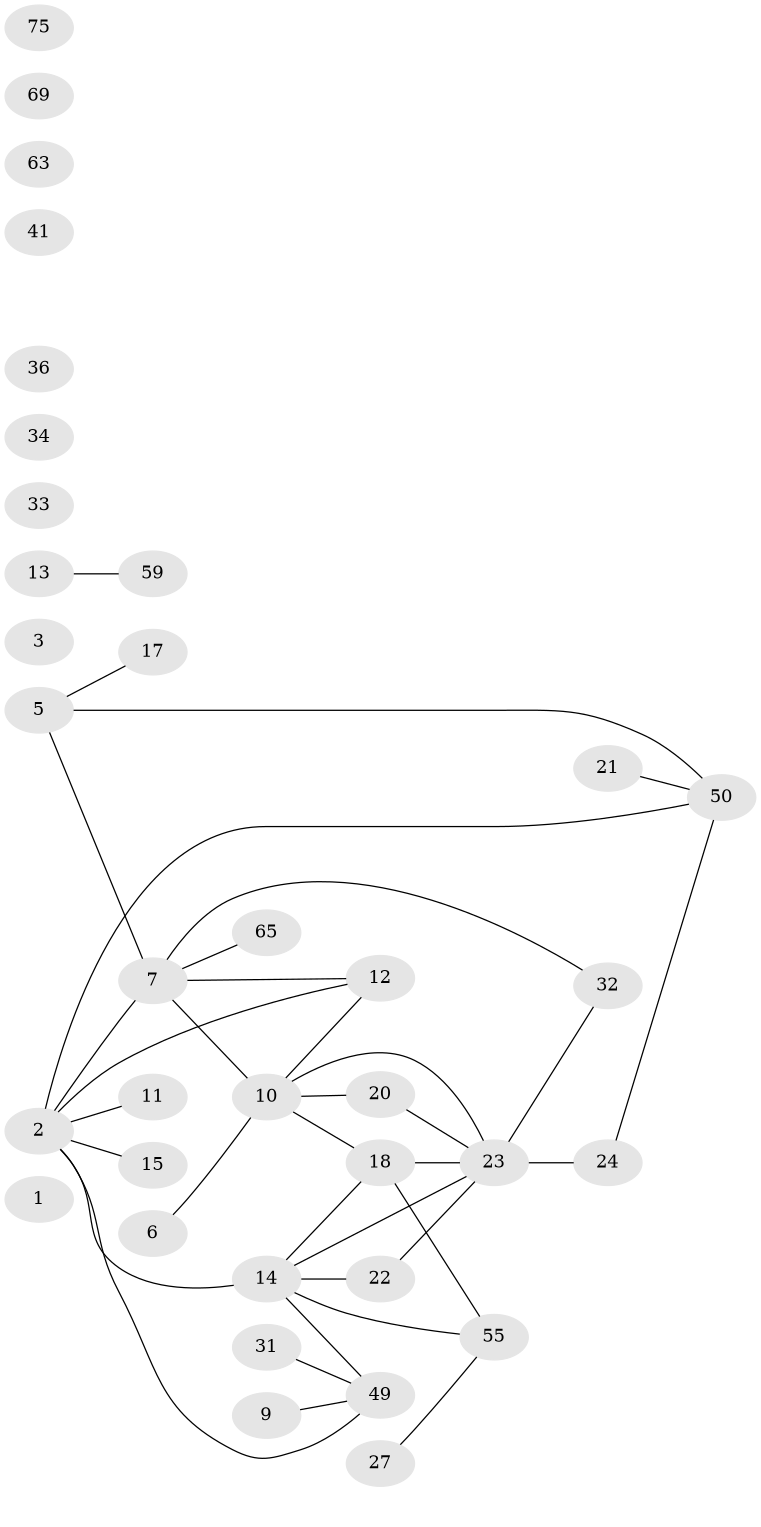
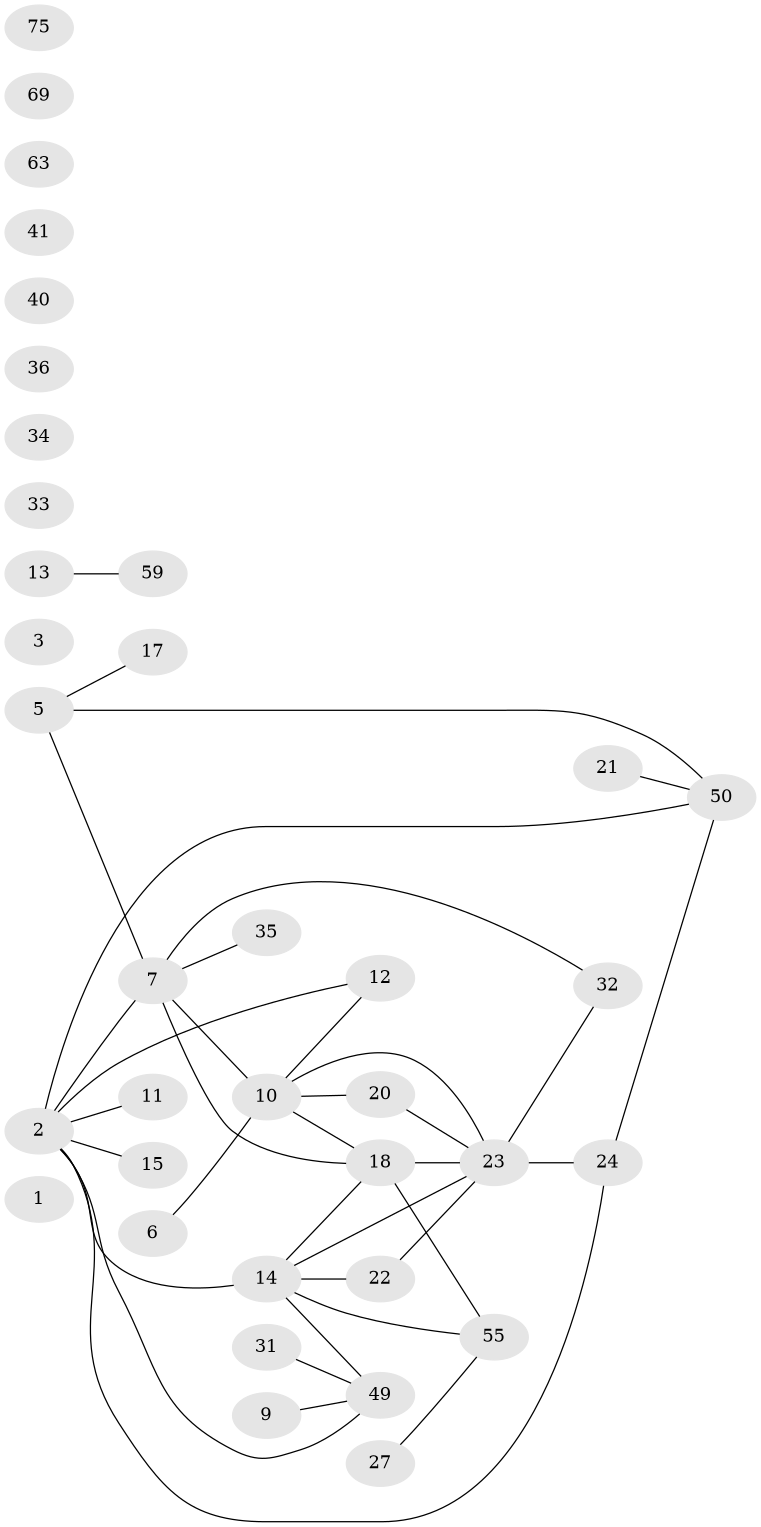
none -> (39, 301)
(267, 933) -> (267, 933)
(267, 980) -> (223, 1121)
none -> (303, 1522)
